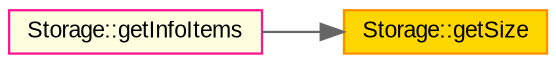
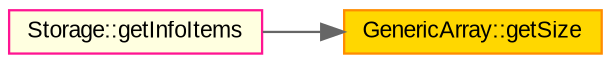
(446, 32) -> (473, 32)
